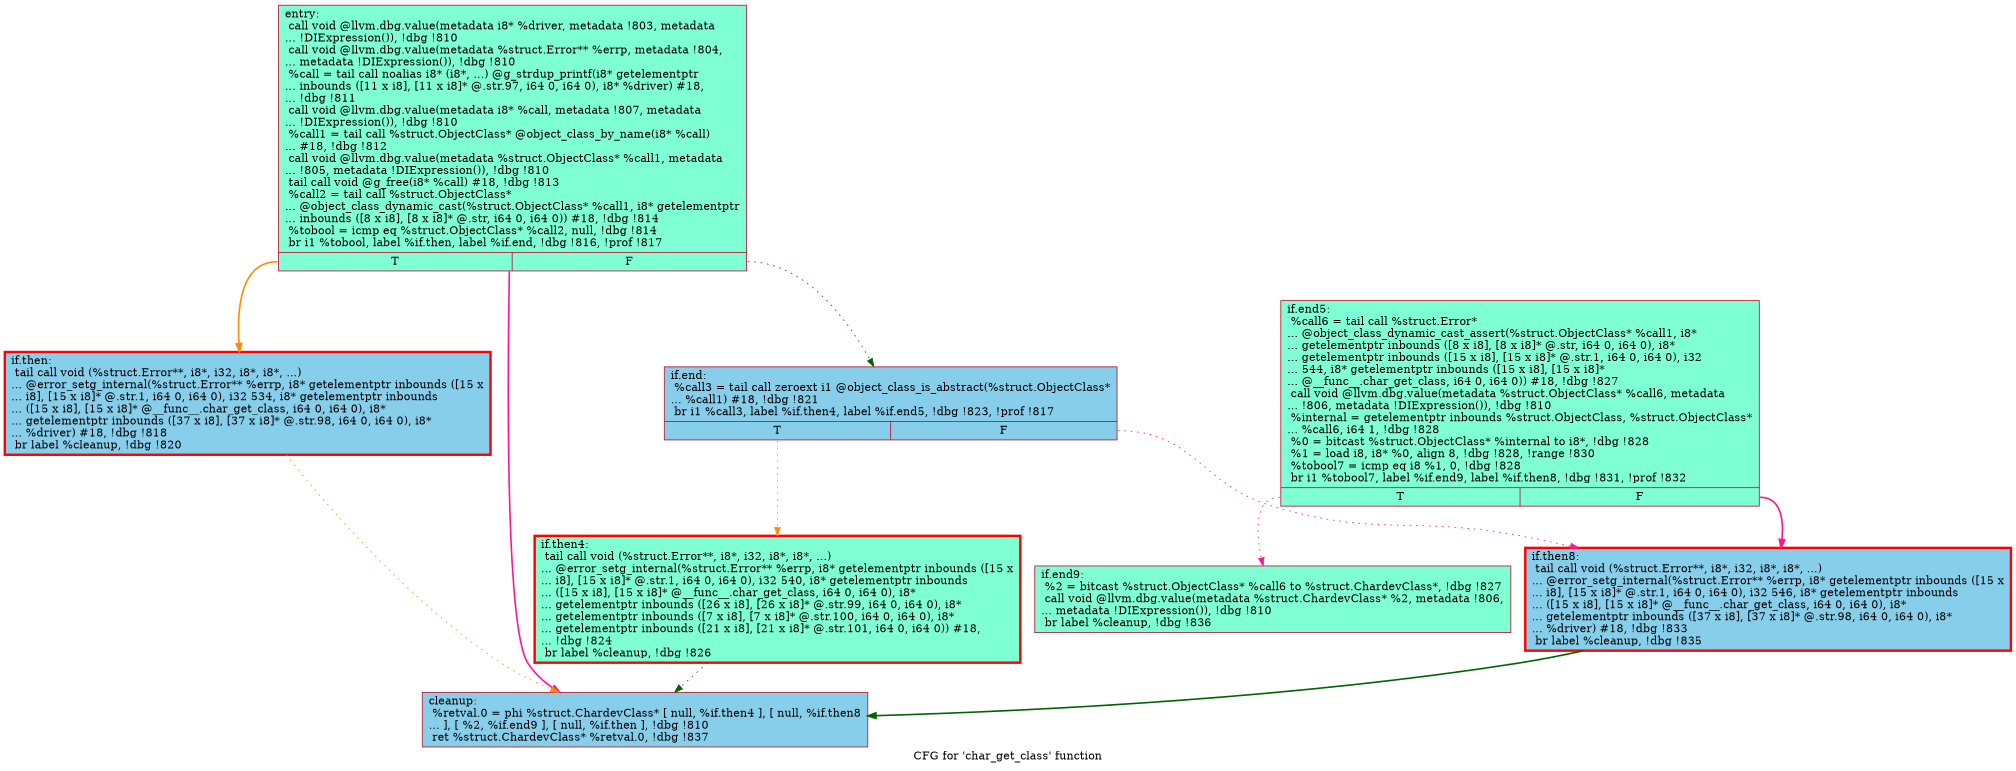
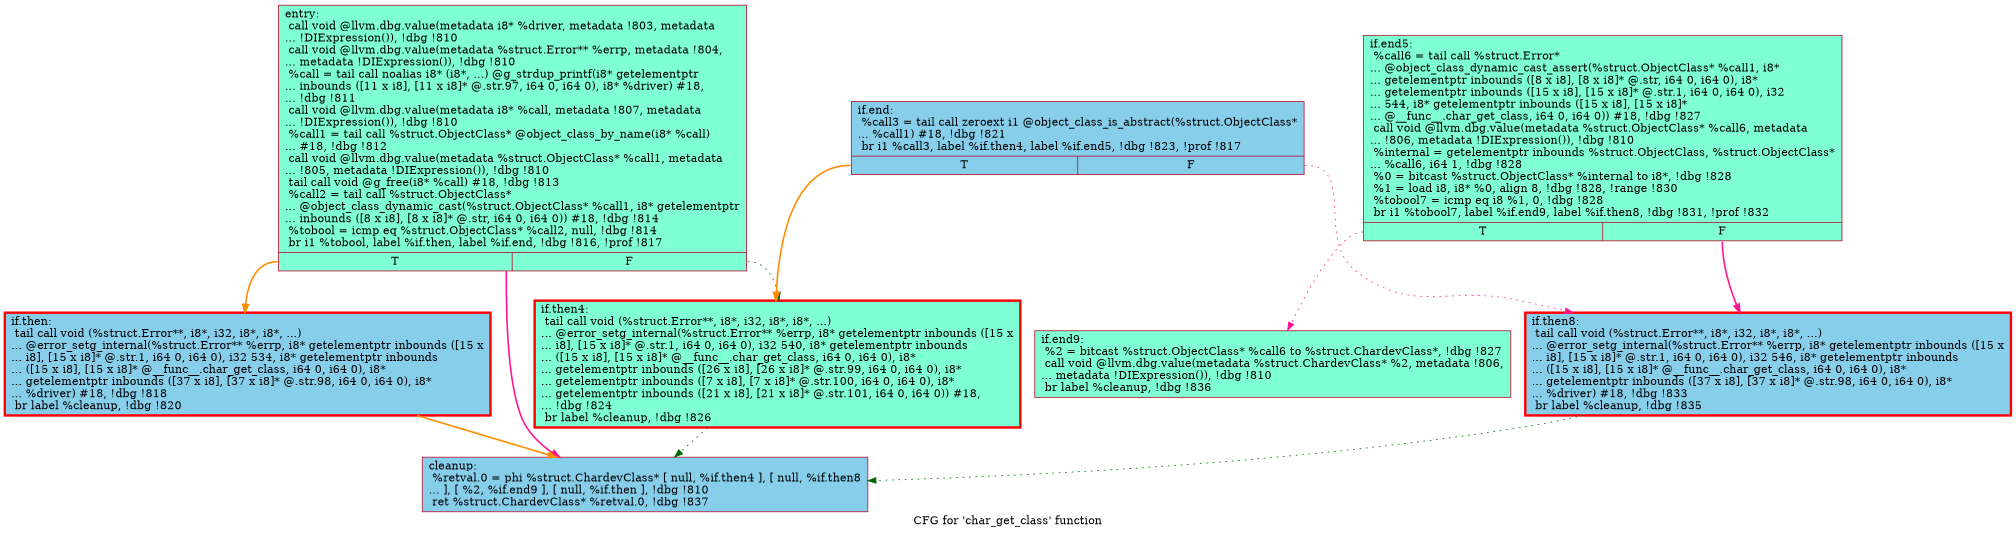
(821, 295) -> (768, 271)
(777, 484) -> (792, 213)
(406, 587) -> (483, 435)
(1231, 696) -> (1231, 461)
